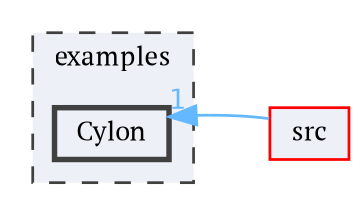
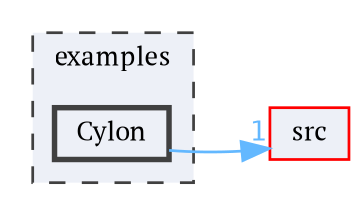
(233, 116) -> (211, 152)
